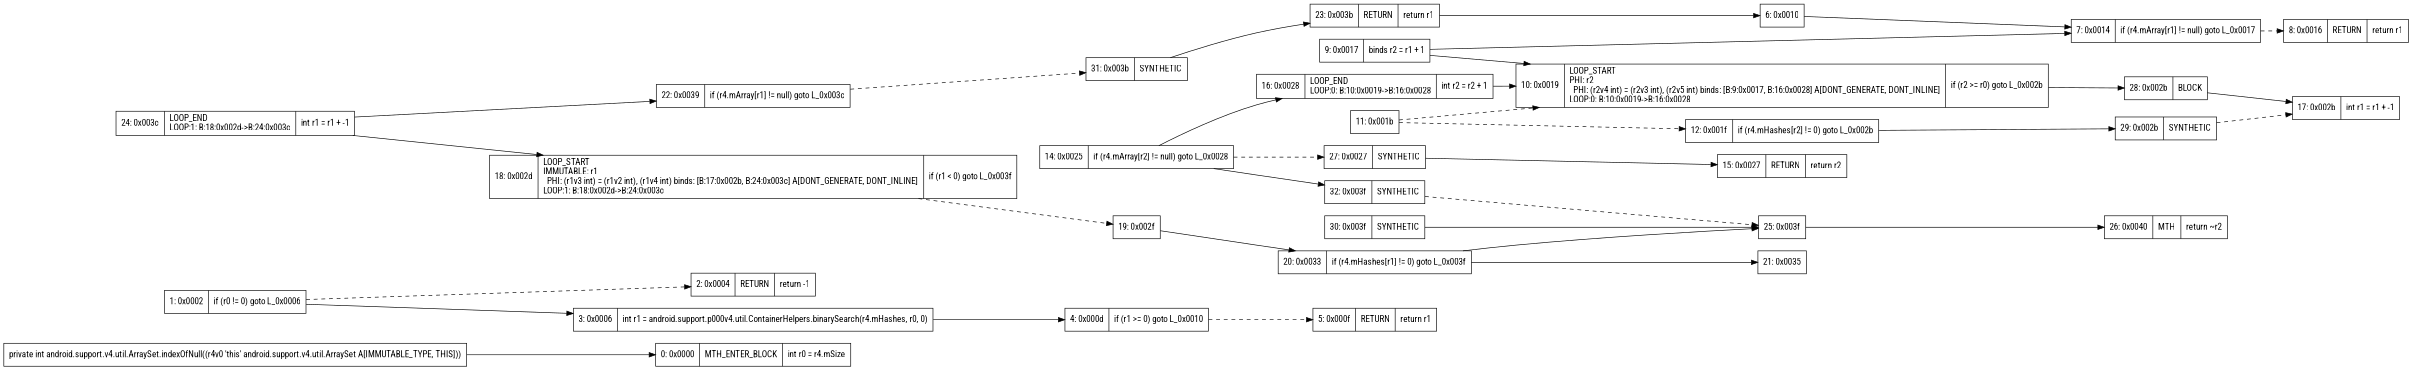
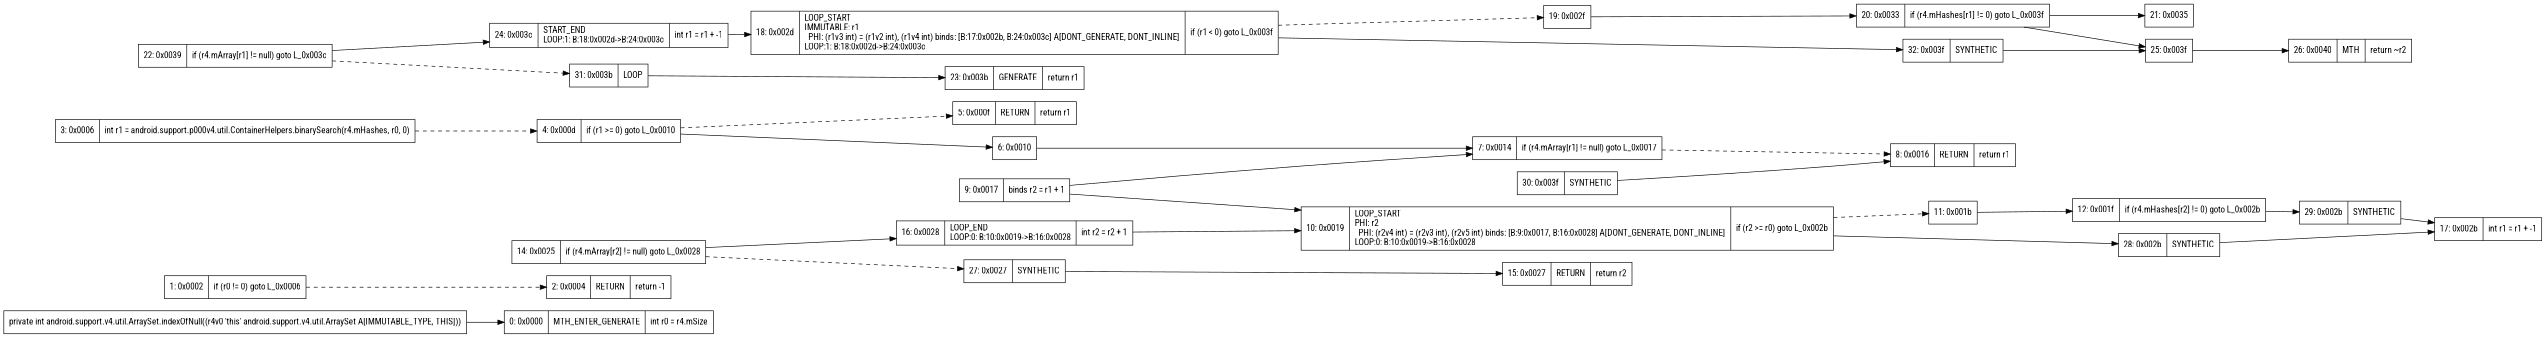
(1378, 15) -> (1018, 78)
(1597, 16) -> (833, 141)
(1161, 69) -> (633, 75)
(2190, 88) -> (2193, 245)
(502, 109) -> (408, 46)
(1466, 114) -> (1878, 216)
(189, 118) -> (565, 30)
(2251, 119) -> (2414, 220)
(1539, 126) -> (2022, 212)
(1266, 176) -> (1587, 44)
(1588, 211) -> (2071, 51)
(1588, 227) -> (1751, 172)
(436, 309) -> none
(996, 320) -> (473, 131)
(741, 354) -> (597, 322)
